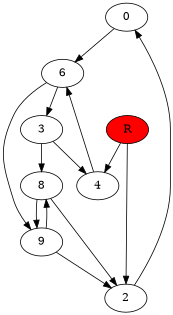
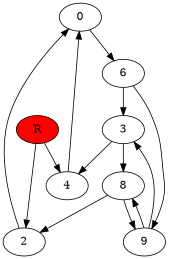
(81, 133) -> (73, 105)
(81, 268) -> (154, 187)
